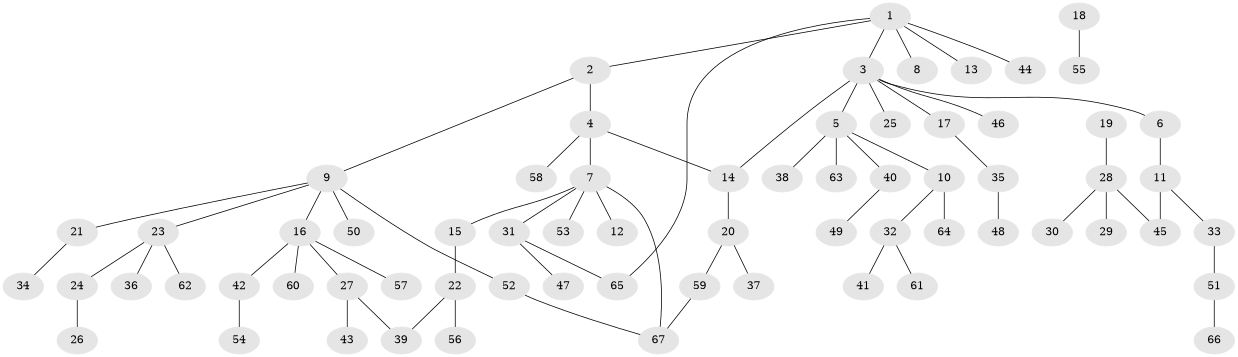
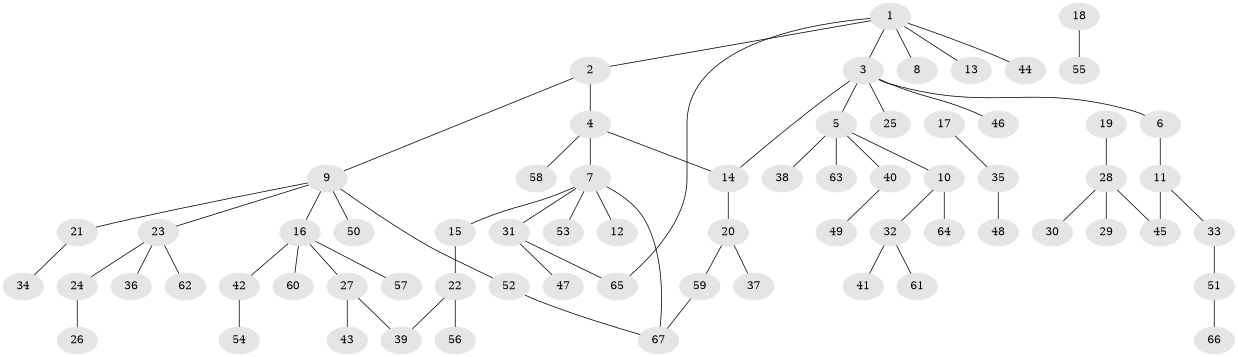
(904, 98) -> none
